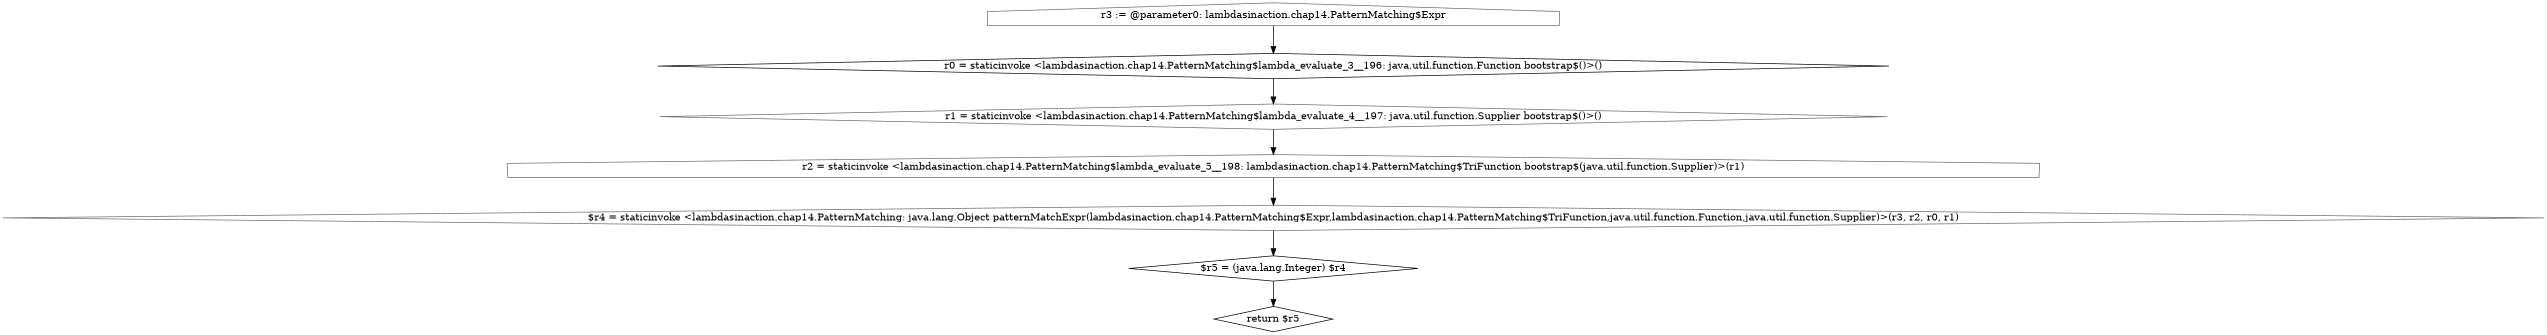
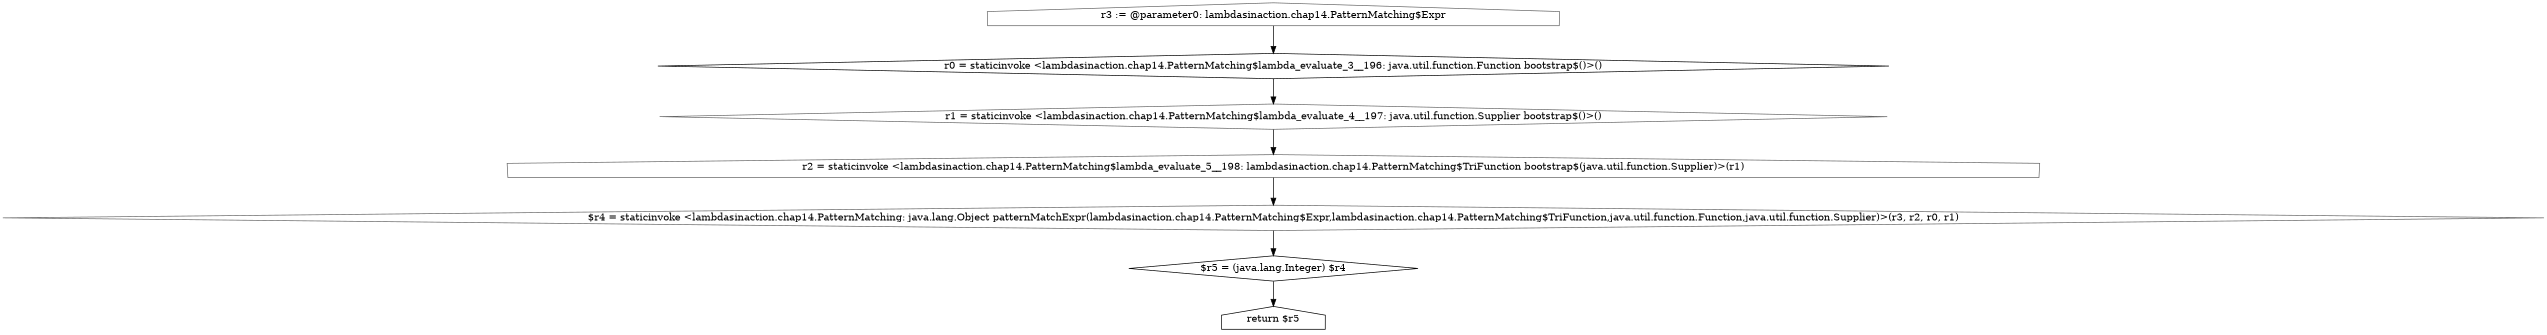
(1273, 319) -> (1273, 319)
